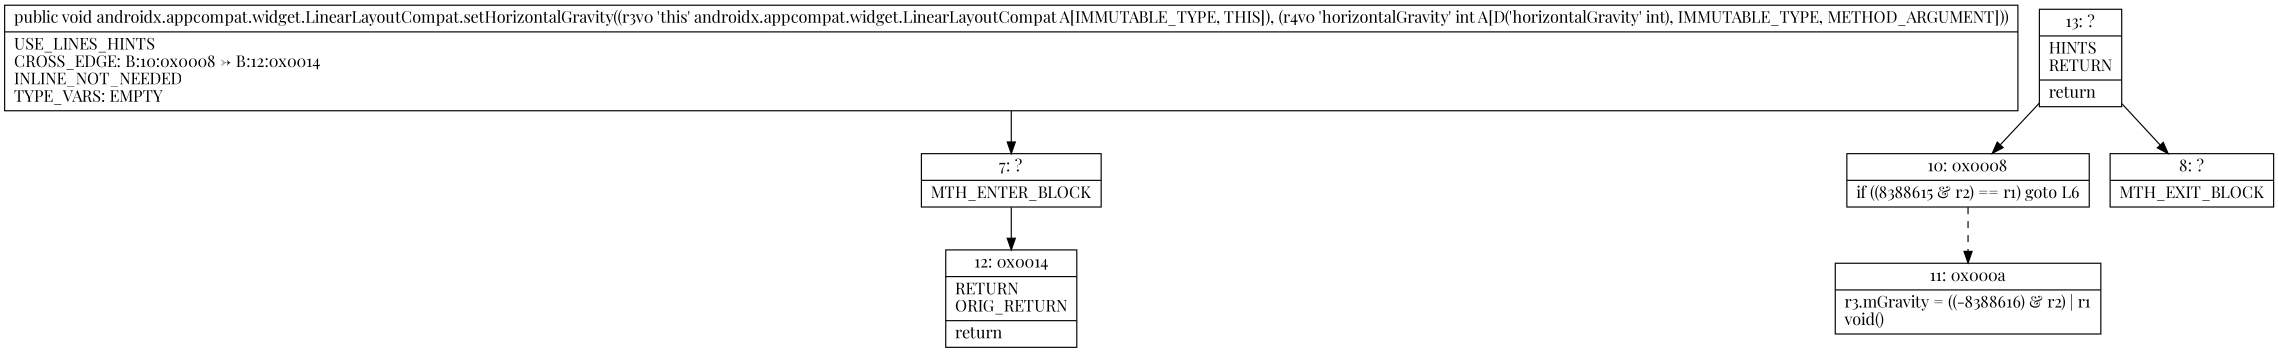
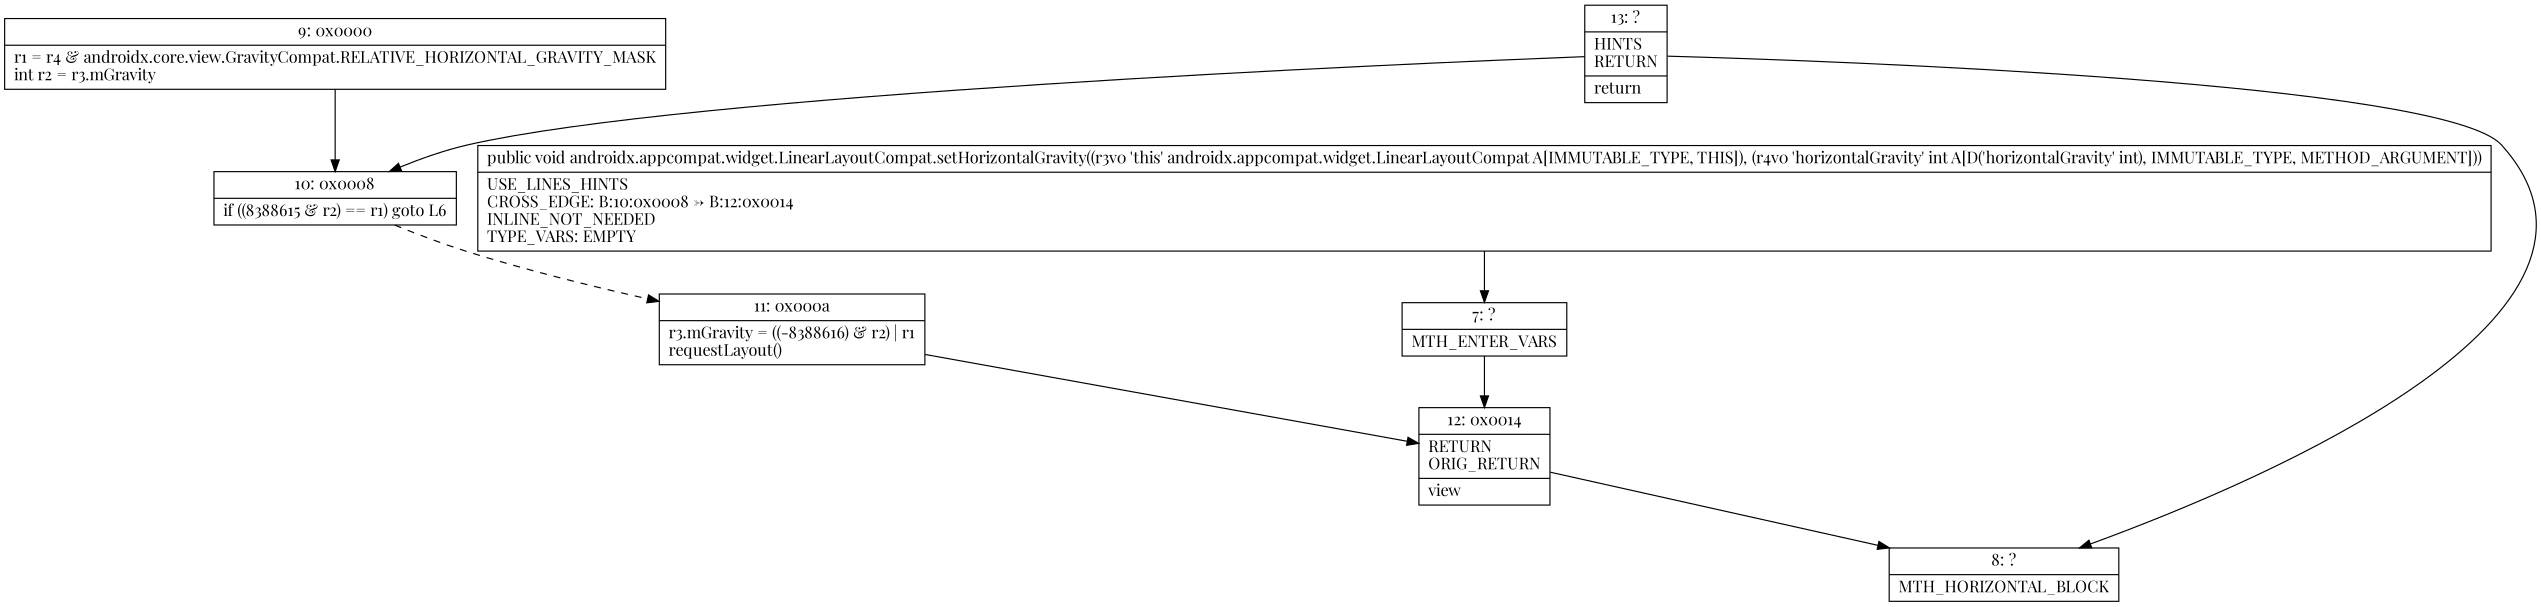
none -> (335, 54)
(1011, 193) -> (1484, 342)
(2192, 193) -> (2004, 587)
(1864, 320) -> (725, 351)
(979, 333) -> (1444, 491)
none -> (1166, 398)
none -> (1714, 509)
